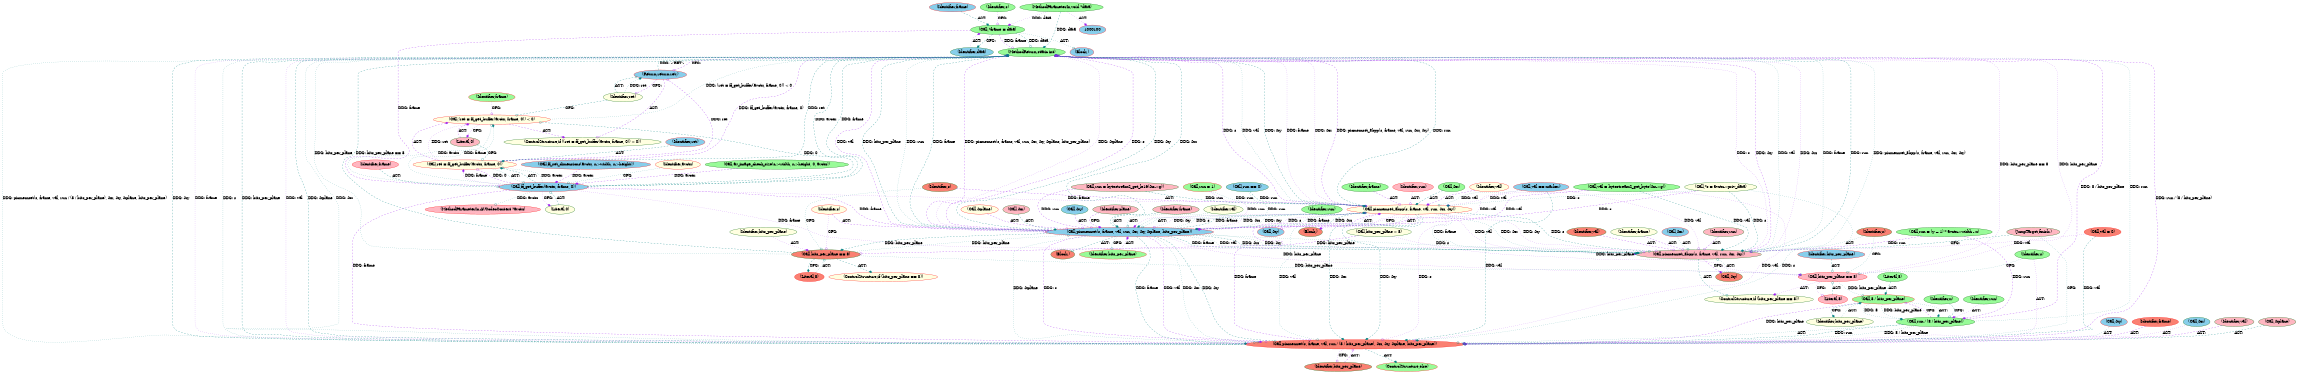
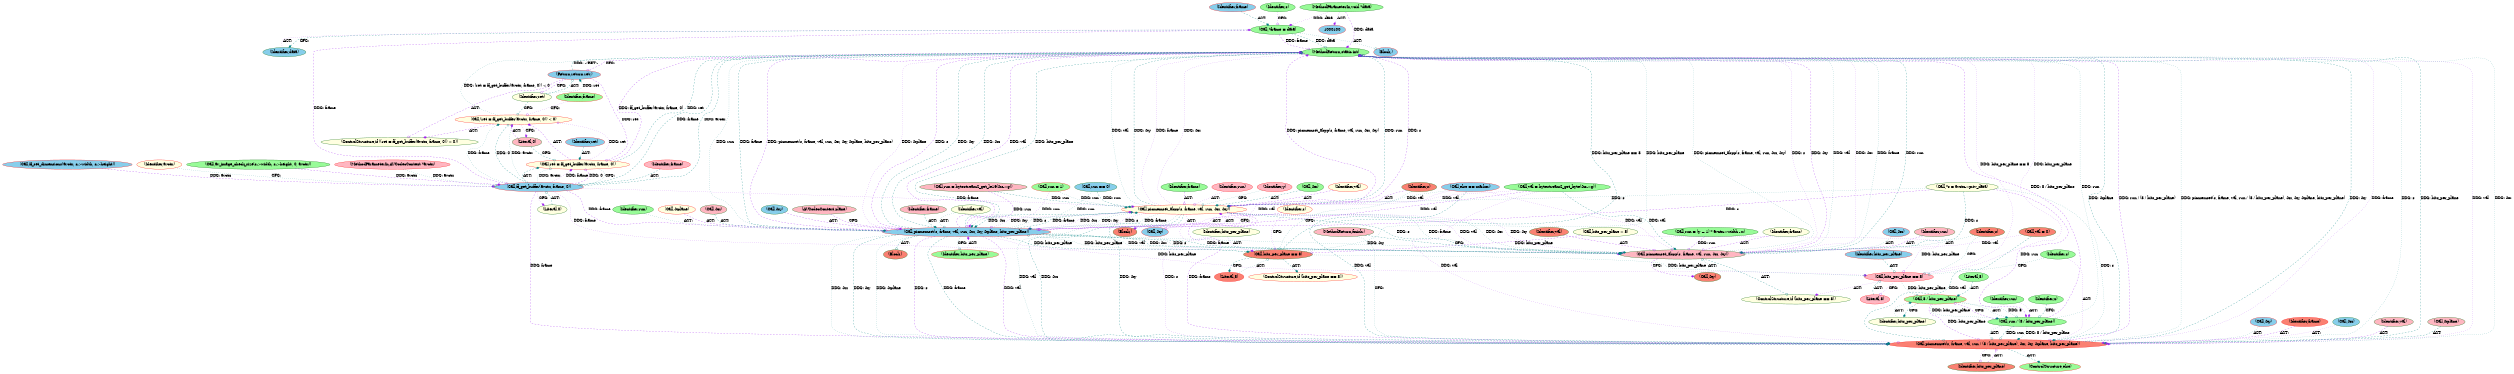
(1055, 30) -> (1353, 29)
(647, 155) -> (619, 120)
(516, 176) -> (611, 176)
none -> (1275, 187)
(1541, 187) -> (1470, 187)
(514, 198) -> (442, 179)
(1115, 210) -> (824, 210)
(2033, 232) -> (1344, 232)
(2103, 232) -> (2037, 232)
(2012, 280) -> (2031, 246)
